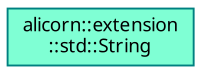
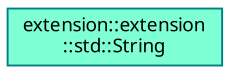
(101, 37) -> (115, 37)
